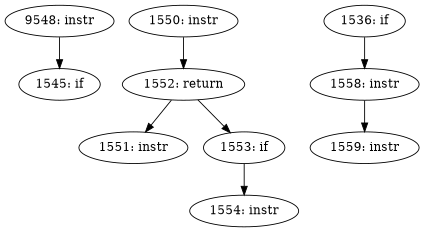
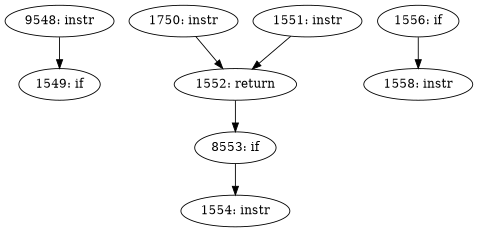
(184, 21) -> (184, 21)
(365, 21) -> (418, 21)
(60, 84) -> (60, 84)
(161, 113) -> (275, 50)
(244, 148) -> (235, 148)
(365, 148) -> none
